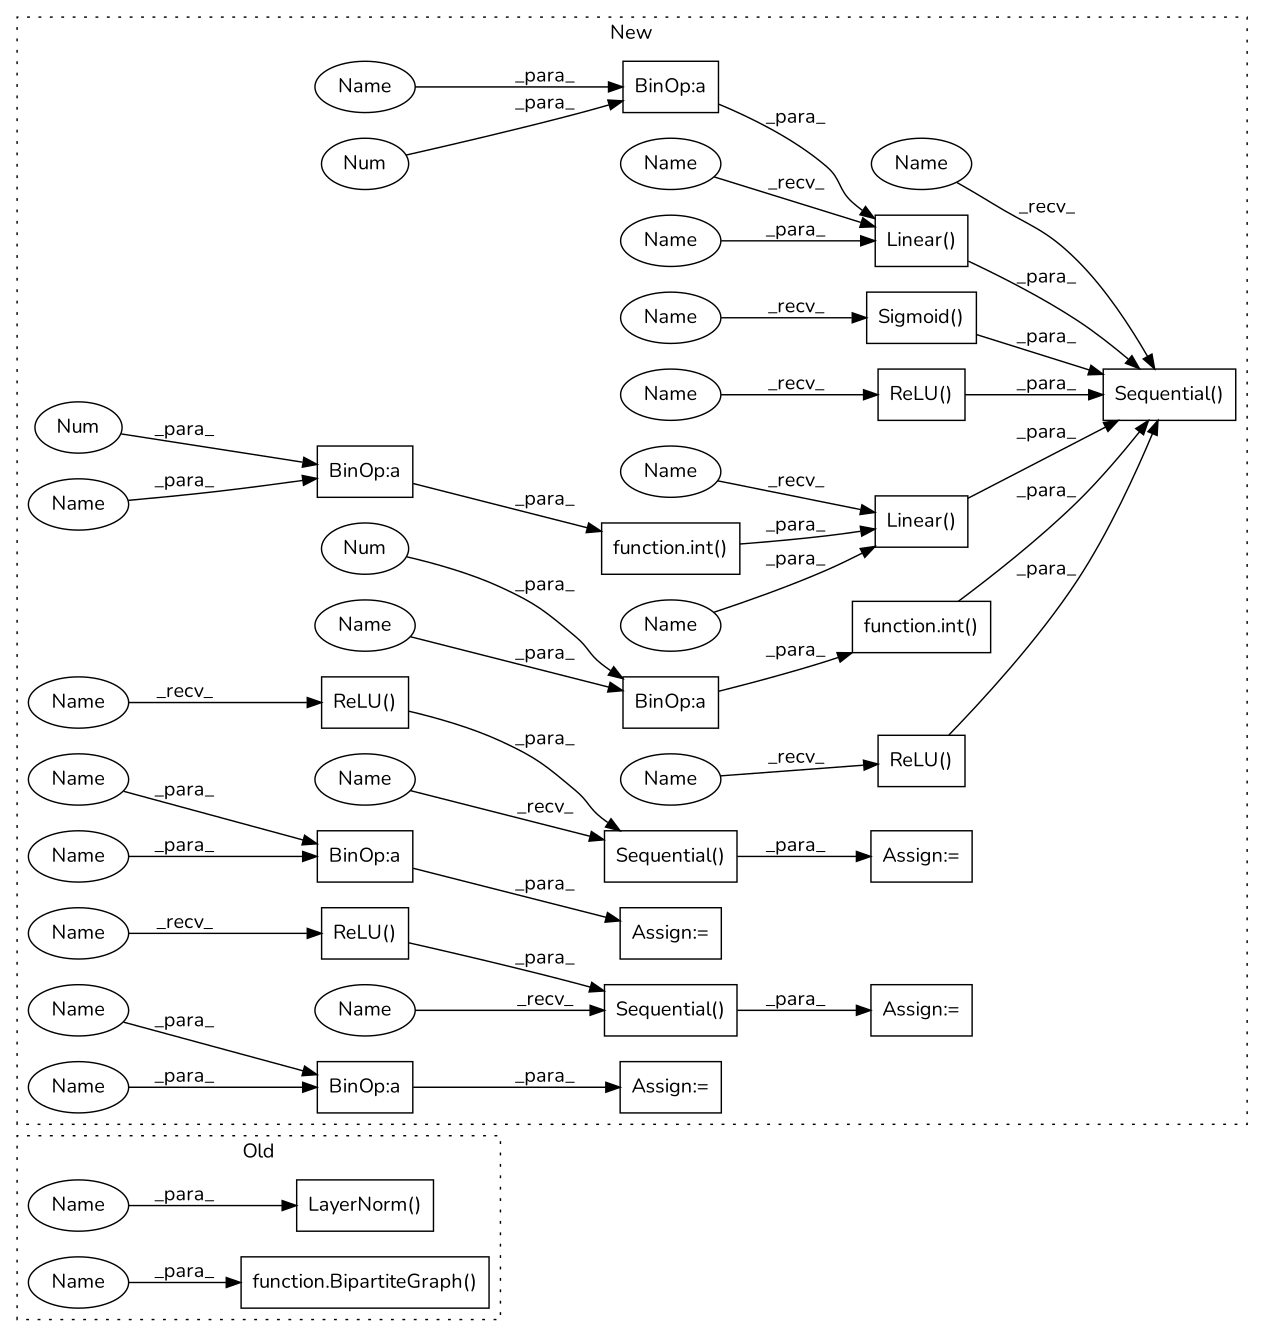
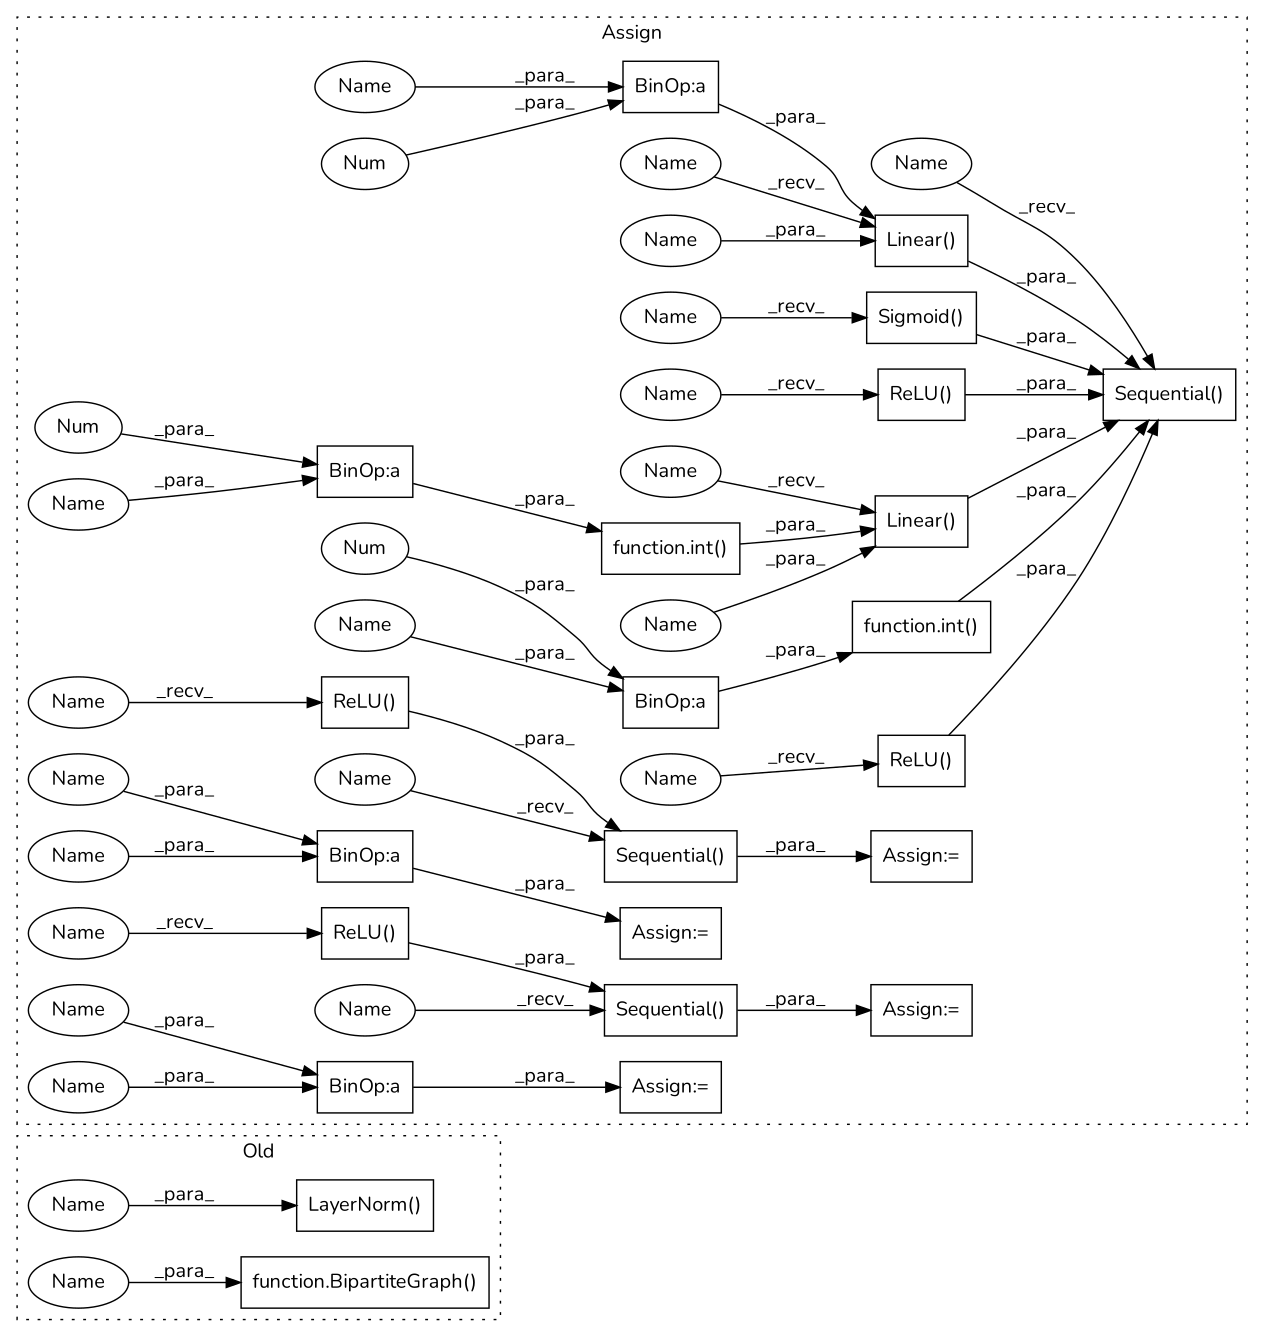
(632, 33) -> (632, 33)
